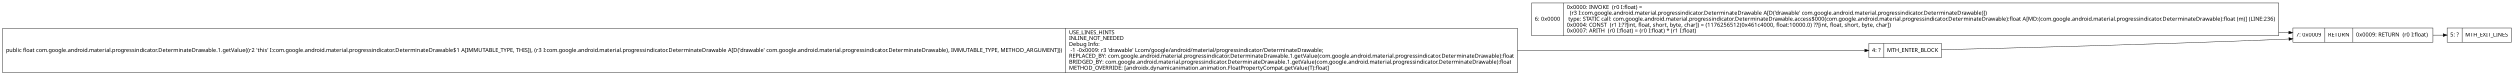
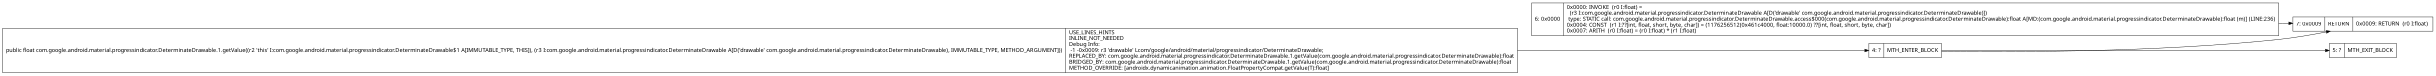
(2438, 35) -> (2162, 50)
(2487, 35) -> (2370, 50)
